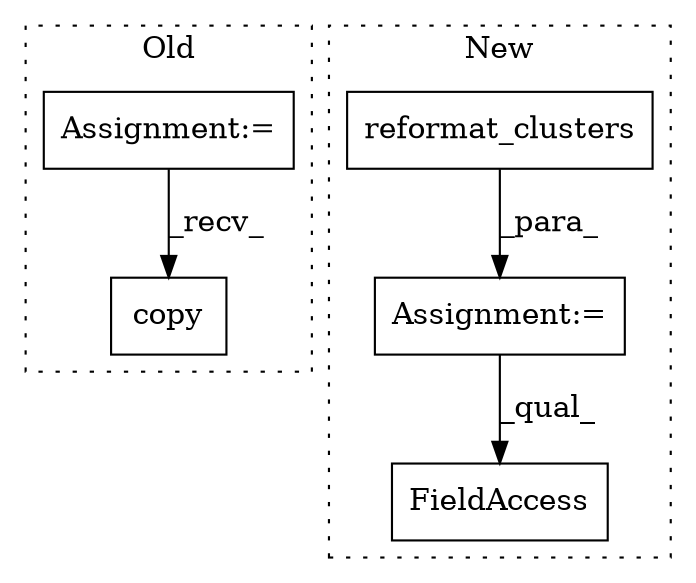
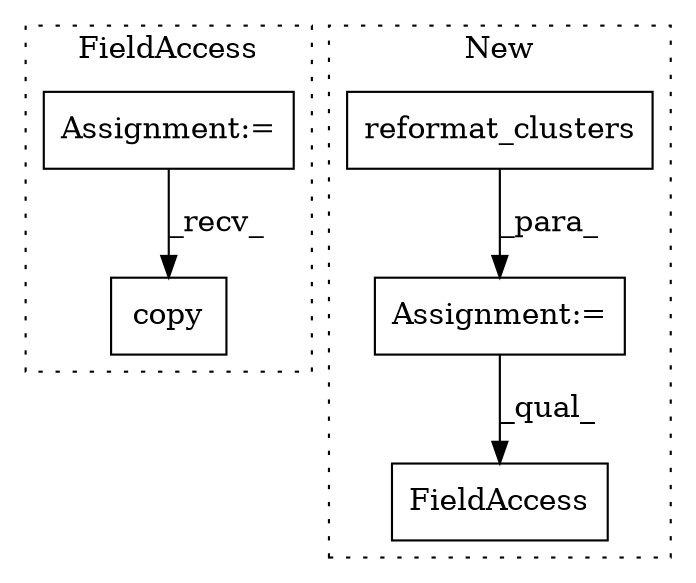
(169, 50) -> (169, 50)
